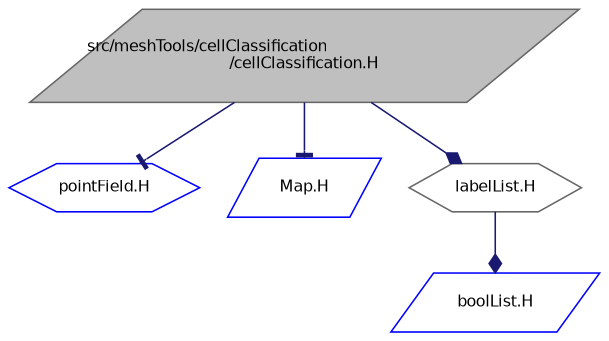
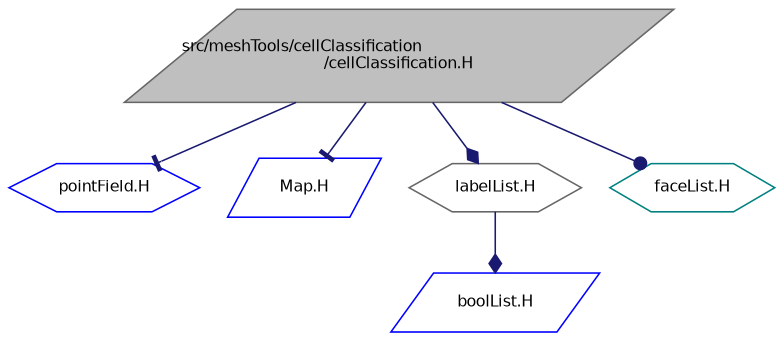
none -> (692, 188)
